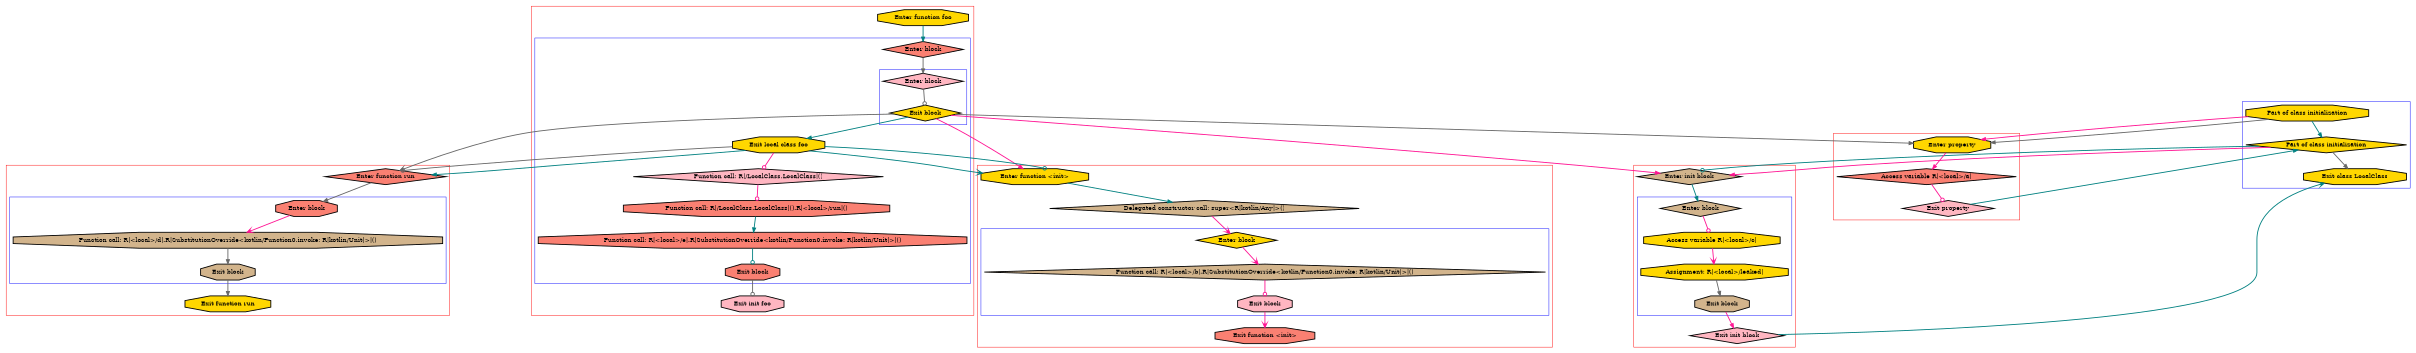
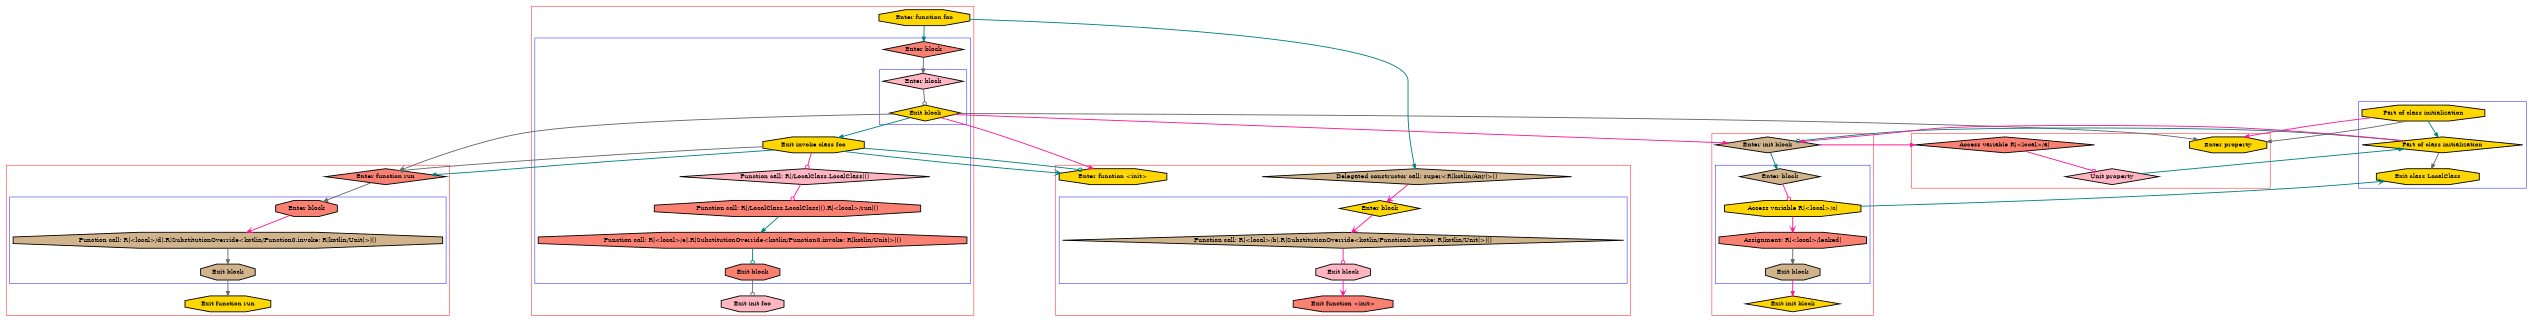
(779, 145) -> (814, 145)
(1941, 159) -> (1865, 145)
(1118, 192) -> (1236, 35)
(1948, 208) -> (2112, 177)
(1715, 272) -> (1793, 240)
(2084, 318) -> (2121, 197)
(1737, 336) -> (1793, 304)
